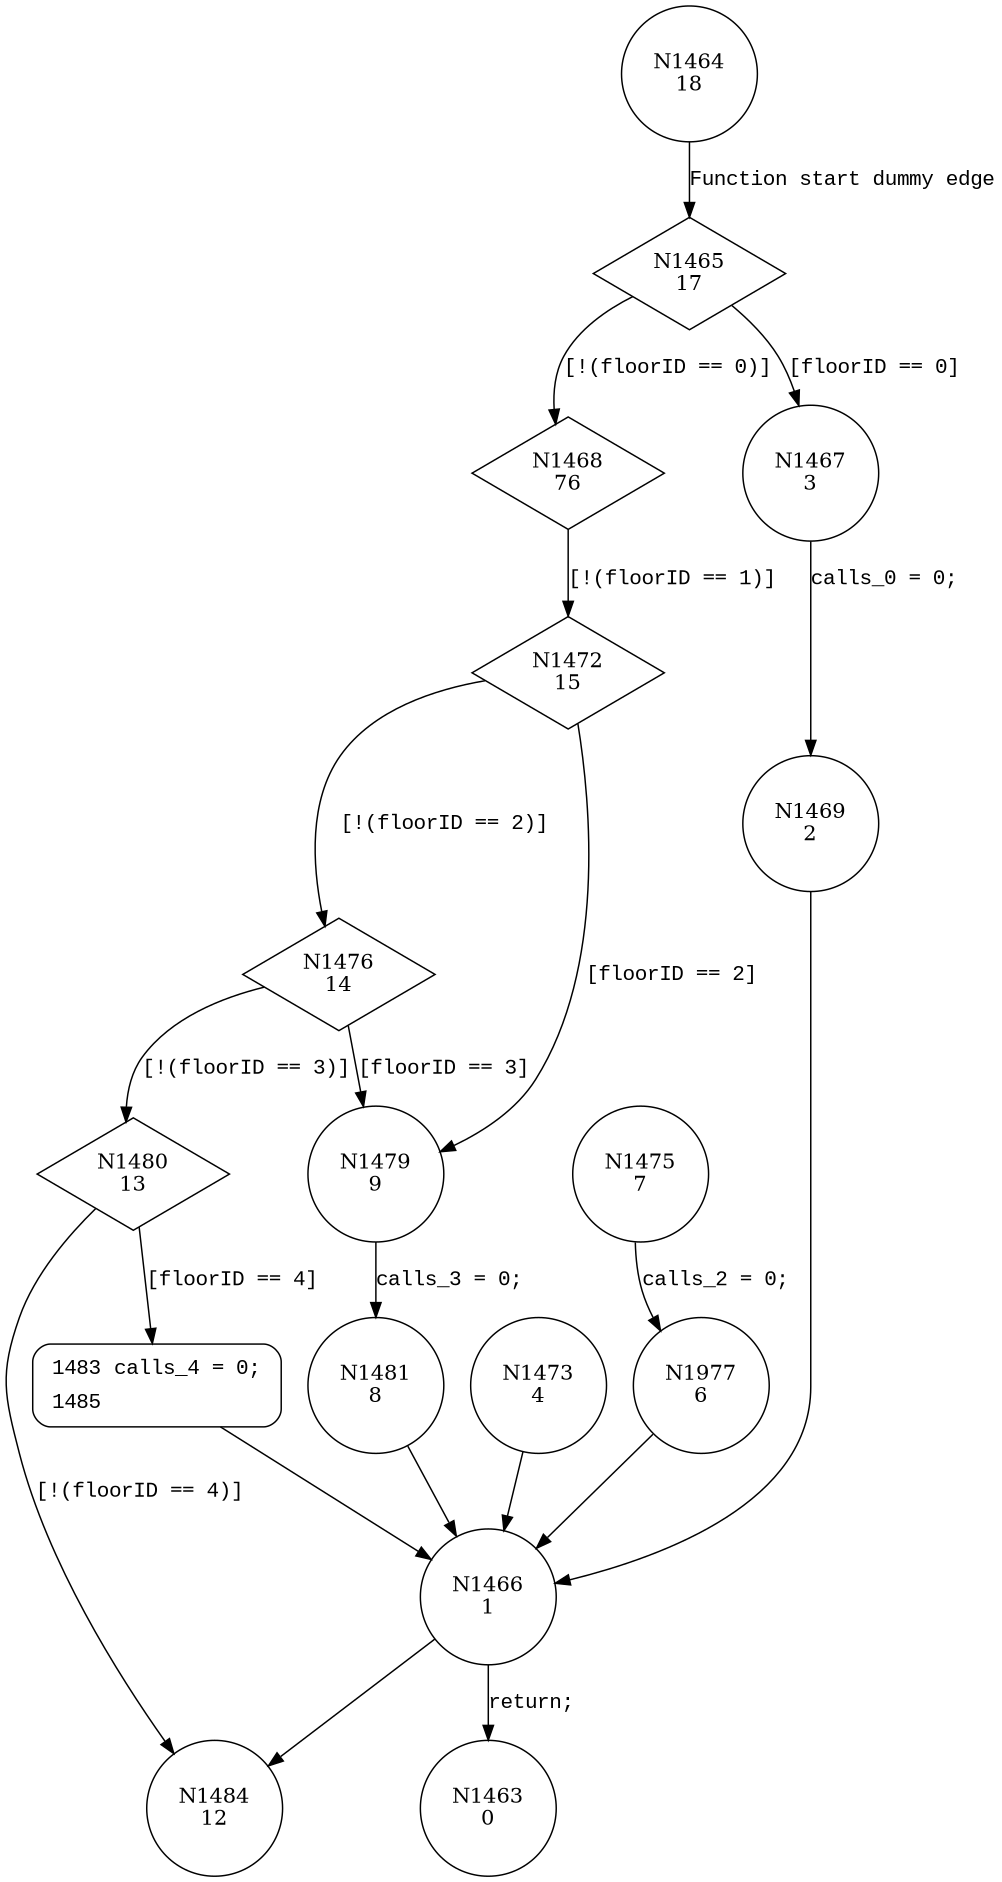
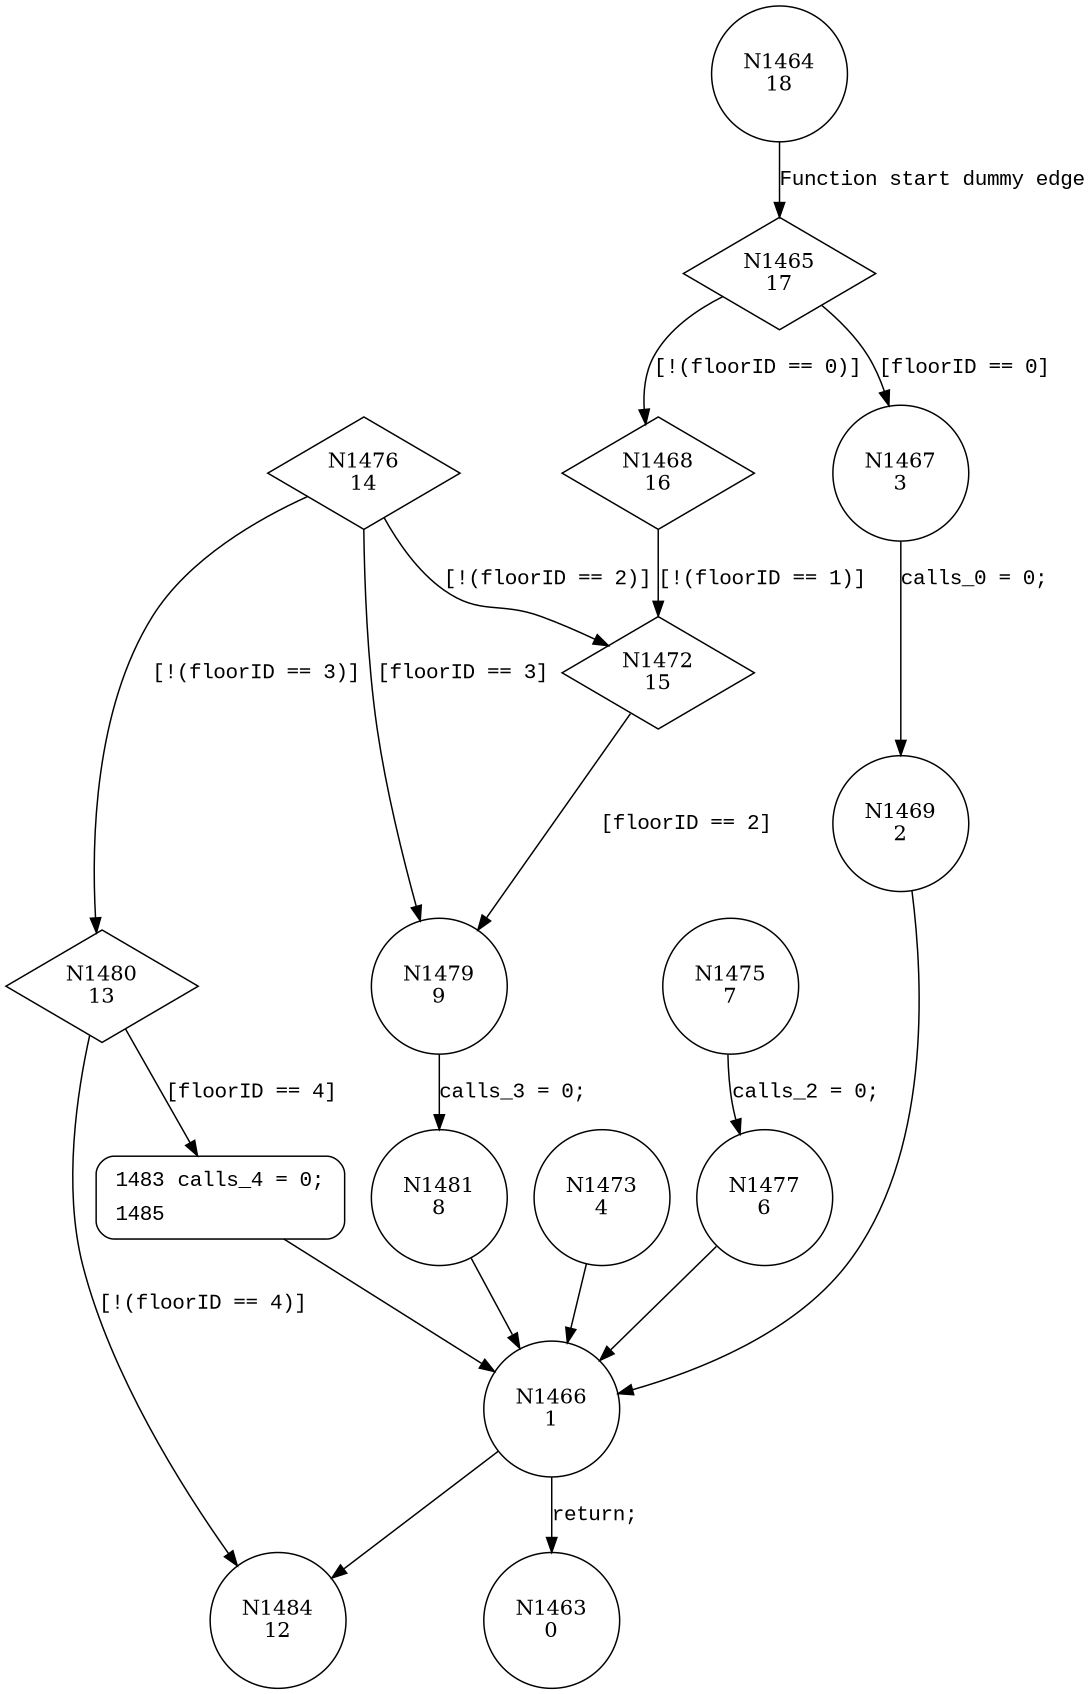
(568, 473) -> (658, 473)
(342, 754) -> (473, 604)
(701, 1386) -> (765, 1198)
